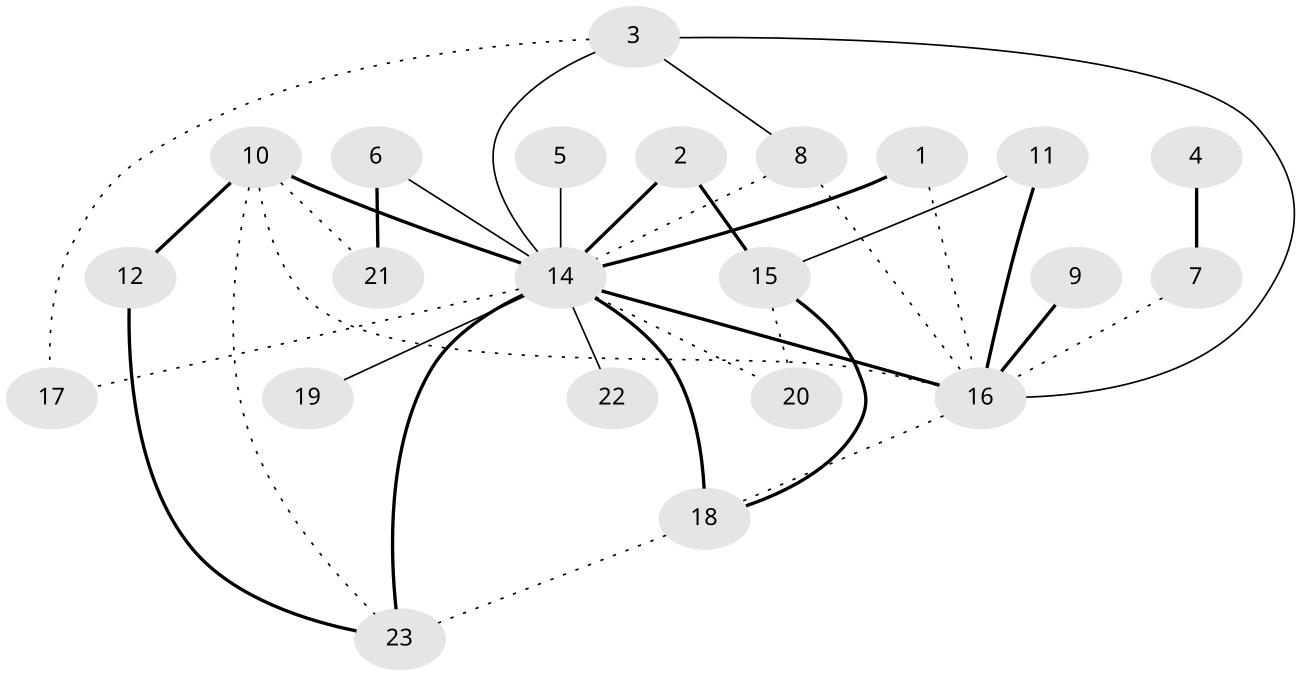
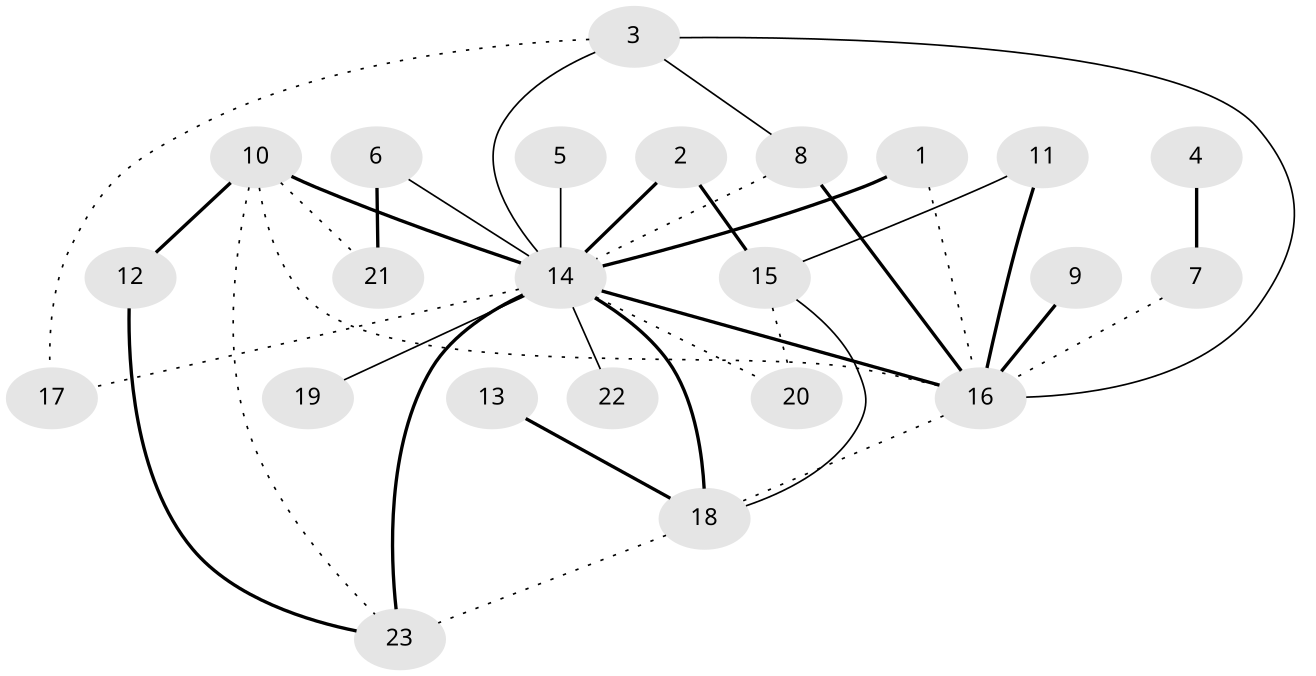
(891, 278) -> (891, 278)
none -> (492, 398)
(861, 421) -> (861, 421)
